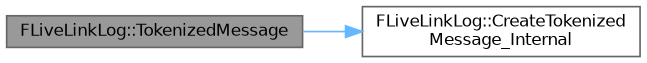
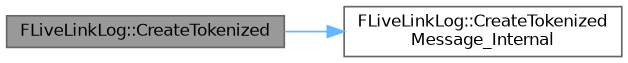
(155, 32) -> (145, 32)
